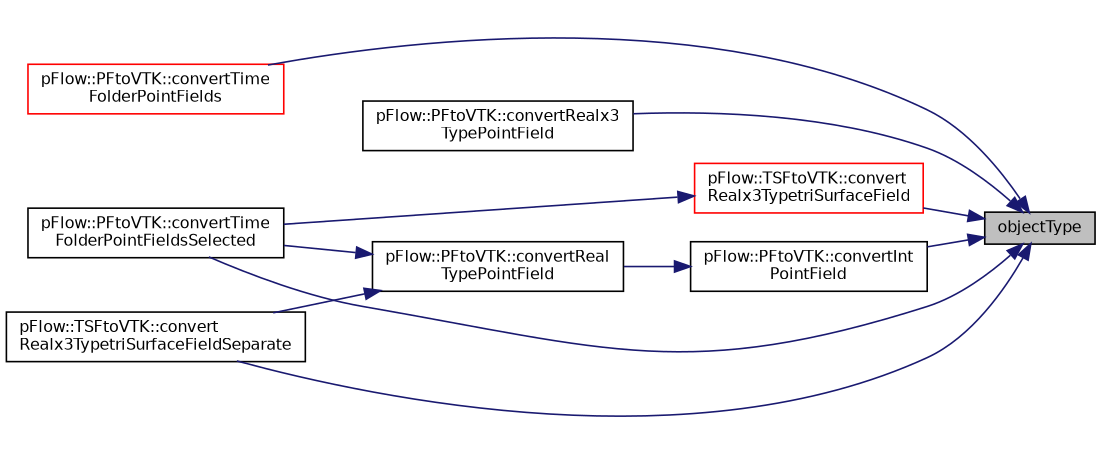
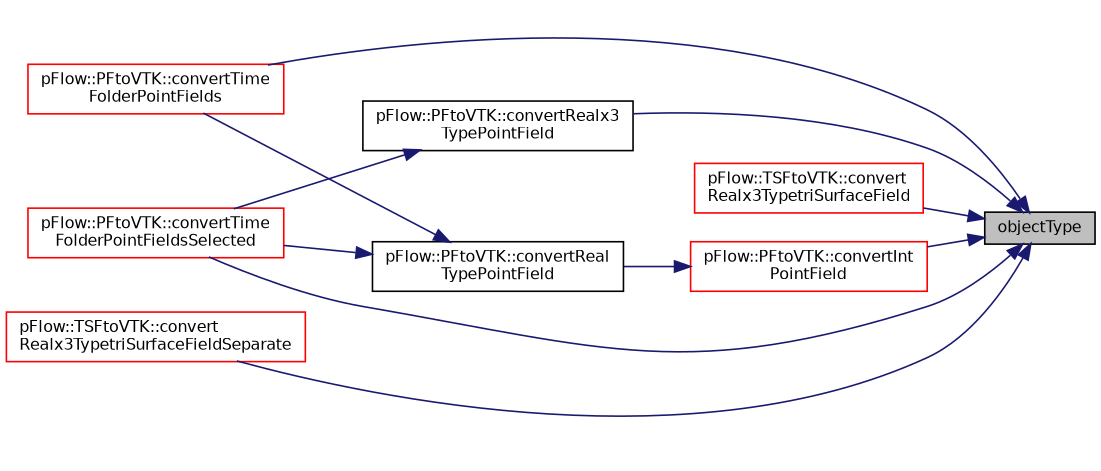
(481, 211) -> (315, 183)
(156, 233) -> (156, 233)
(809, 267) -> (809, 267)
(312, 305) -> (314, 171)
(156, 337) -> (156, 337)
